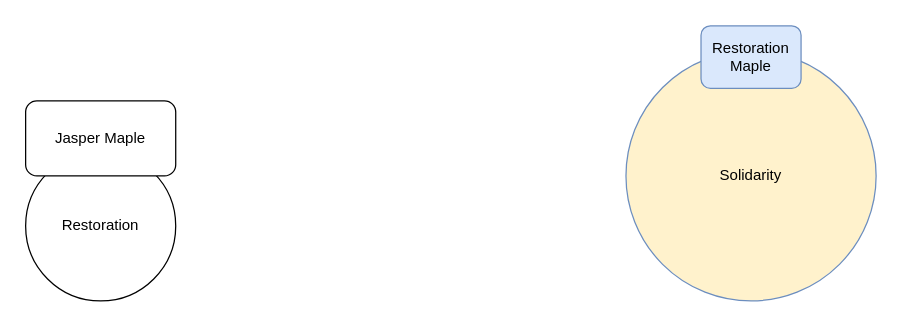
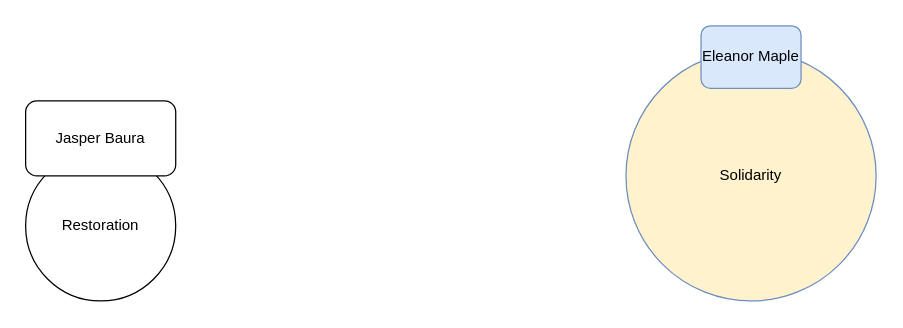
(751, 57) -> (751, 57)
(101, 138) -> (101, 138)
